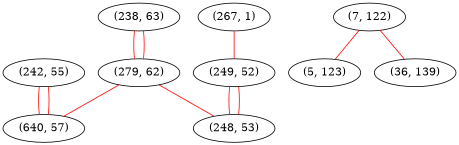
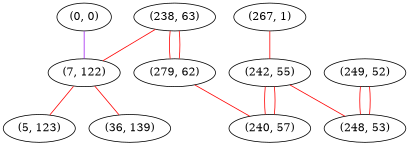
none -> (84, 17)
none -> (129, 45)
(234, 45) -> (270, 45)
(187, 101) -> (317, 101)
(44, 128) -> (270, 128)
